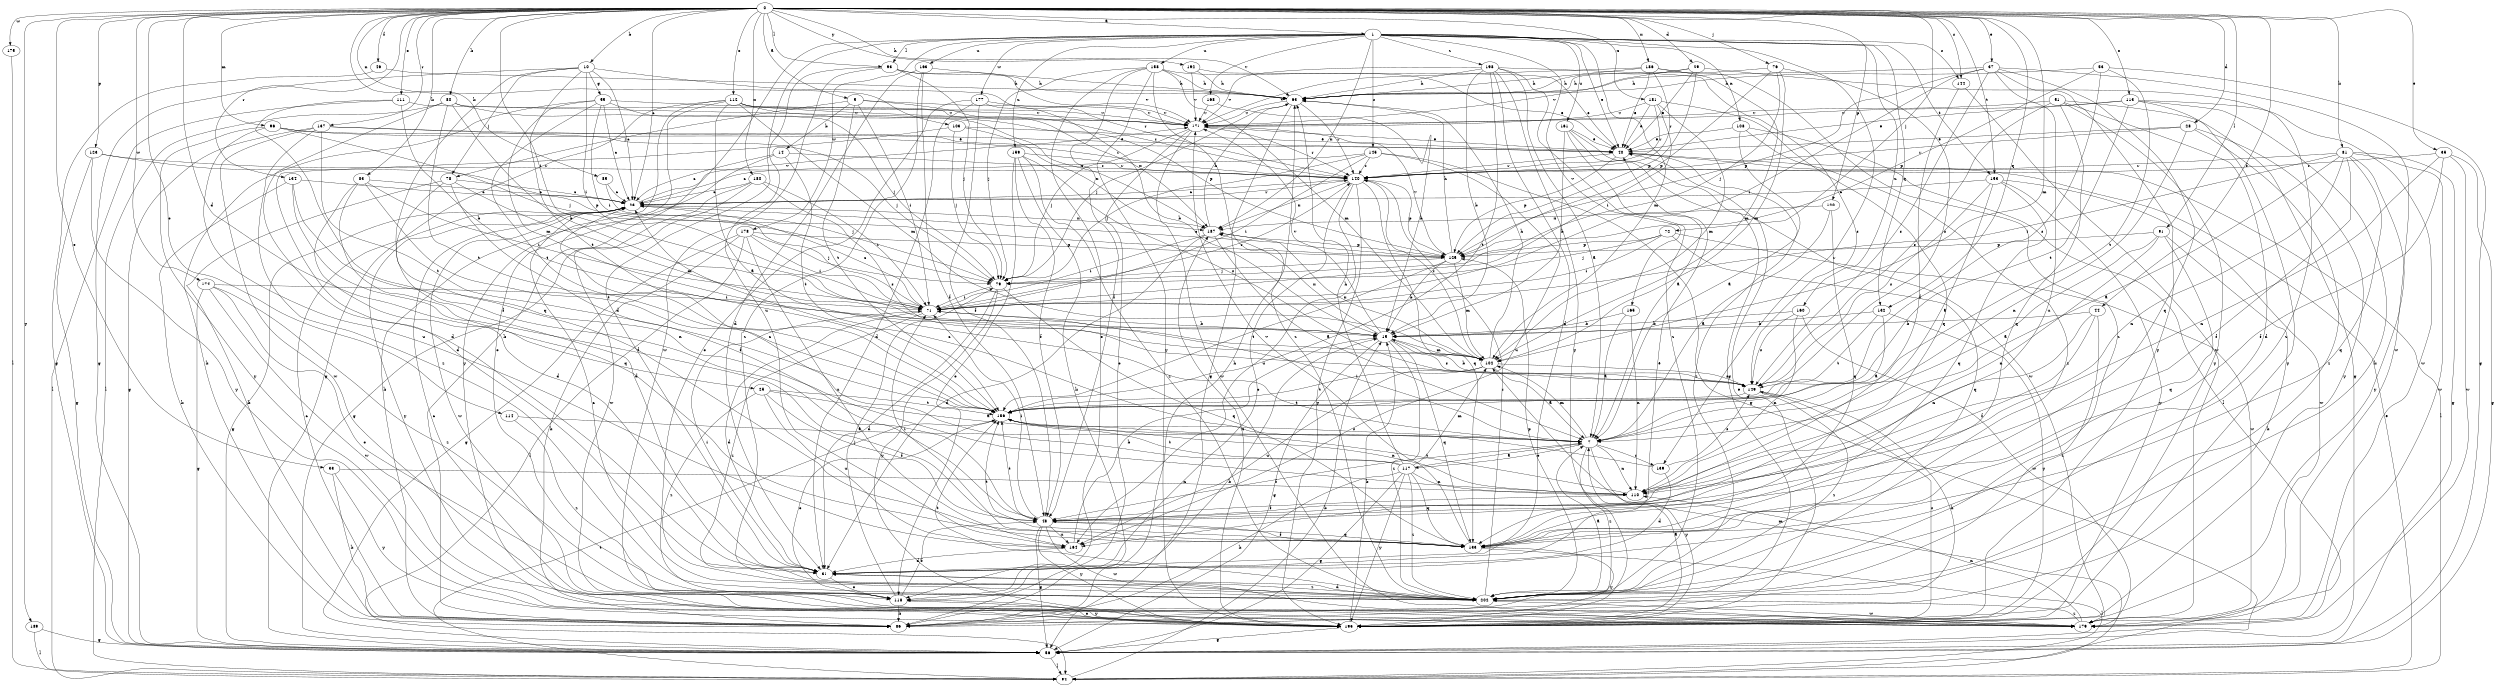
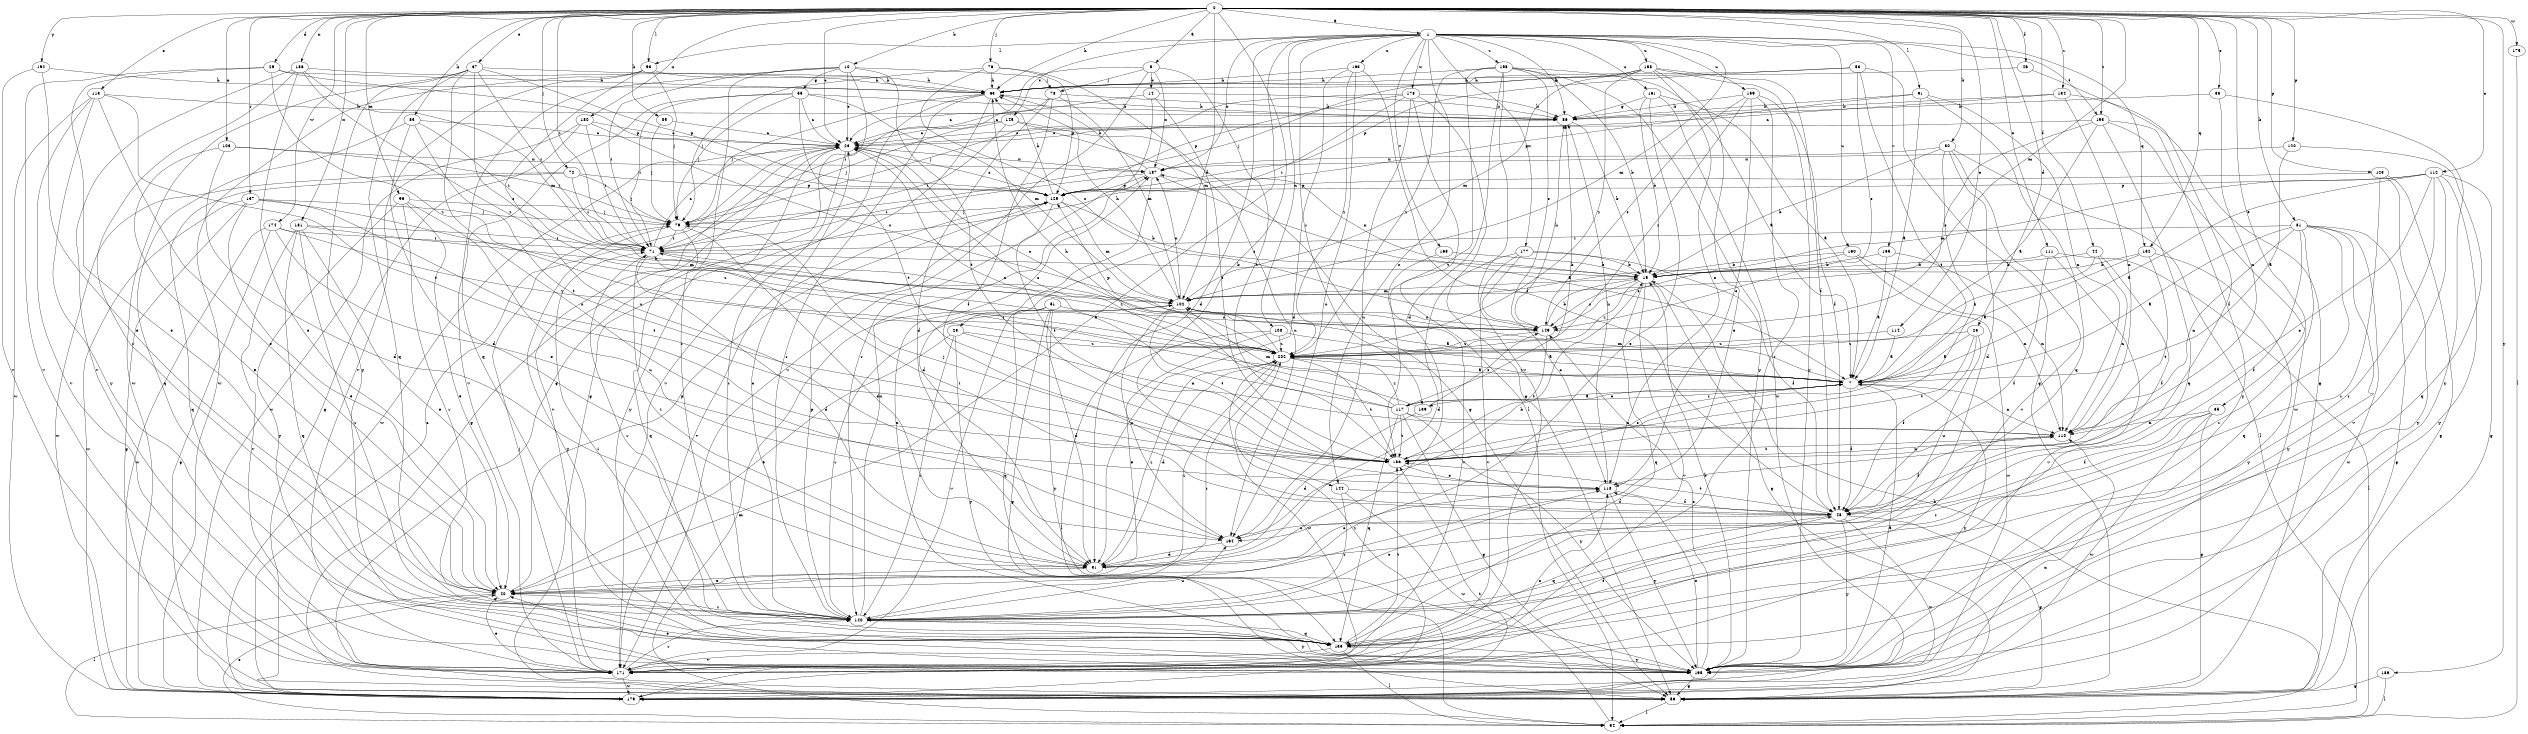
(1365, 165) -> (1158, 605)
none -> (1323, 310)
(1157, 489) -> (1235, 111)
